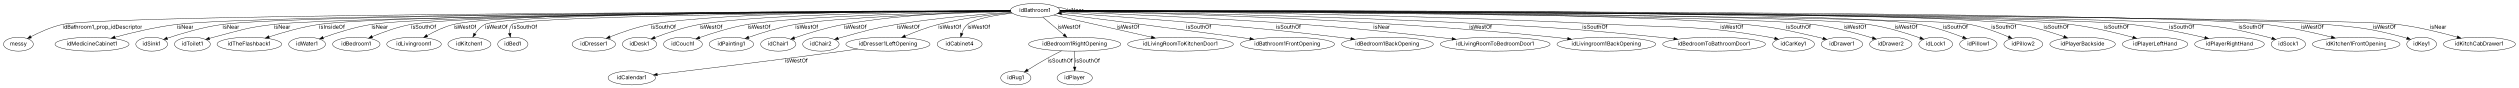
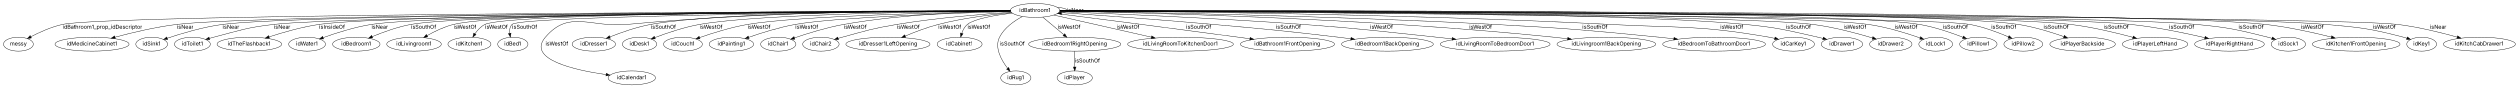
(1382, 27) -> (1382, 27)
(960, 44) -> (960, 44)
(1044, 60) -> (999, 38)
(758, 62) -> (636, 24)
